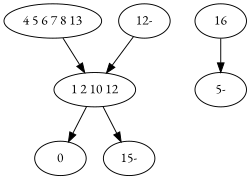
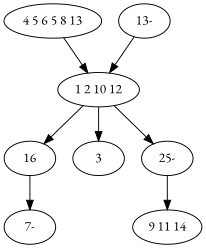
(53, 21) -> (53, 21)
(144, 21) -> (144, 21)
(221, 90) -> (30, 227)
none -> (67, 121)
(60, 158) -> (99, 158)
(129, 158) -> (167, 158)
none -> (167, 227)
